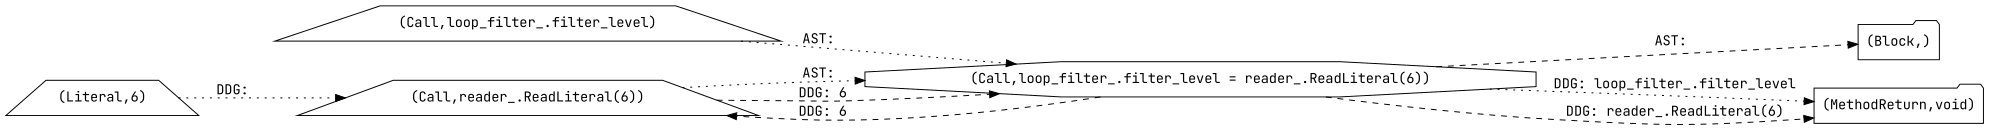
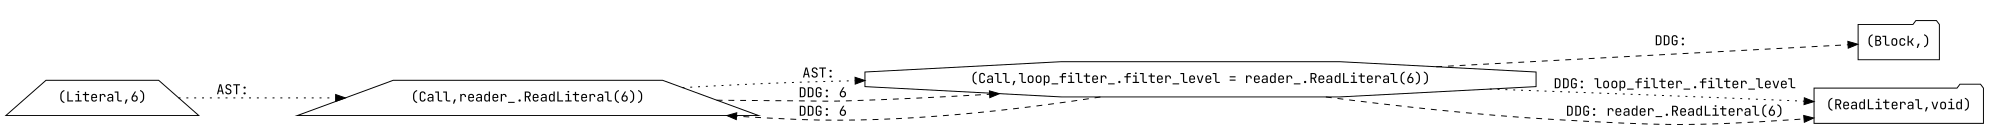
(528, 24) -> none
(1675, 42) -> (1675, 42)
(237, 91) -> (237, 91)
(1899, 106) -> (1899, 106)
